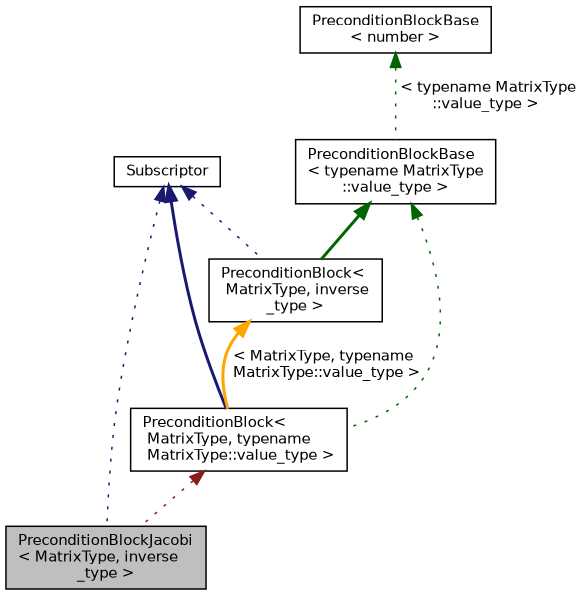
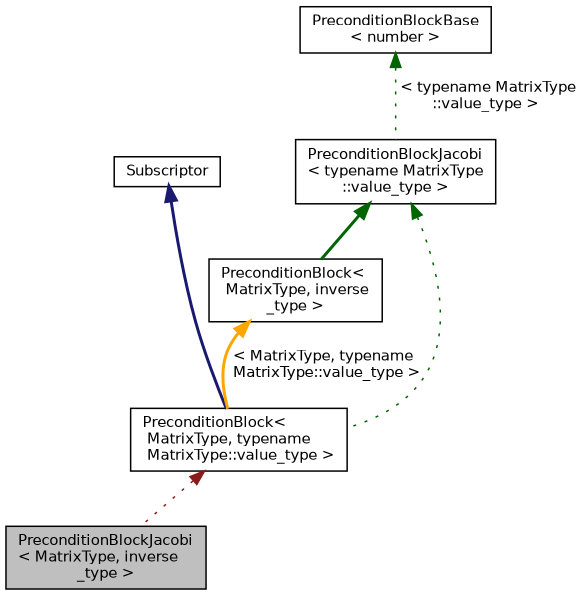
(396, 172) -> (396, 172)
(228, 228) -> none
(124, 362) -> none
